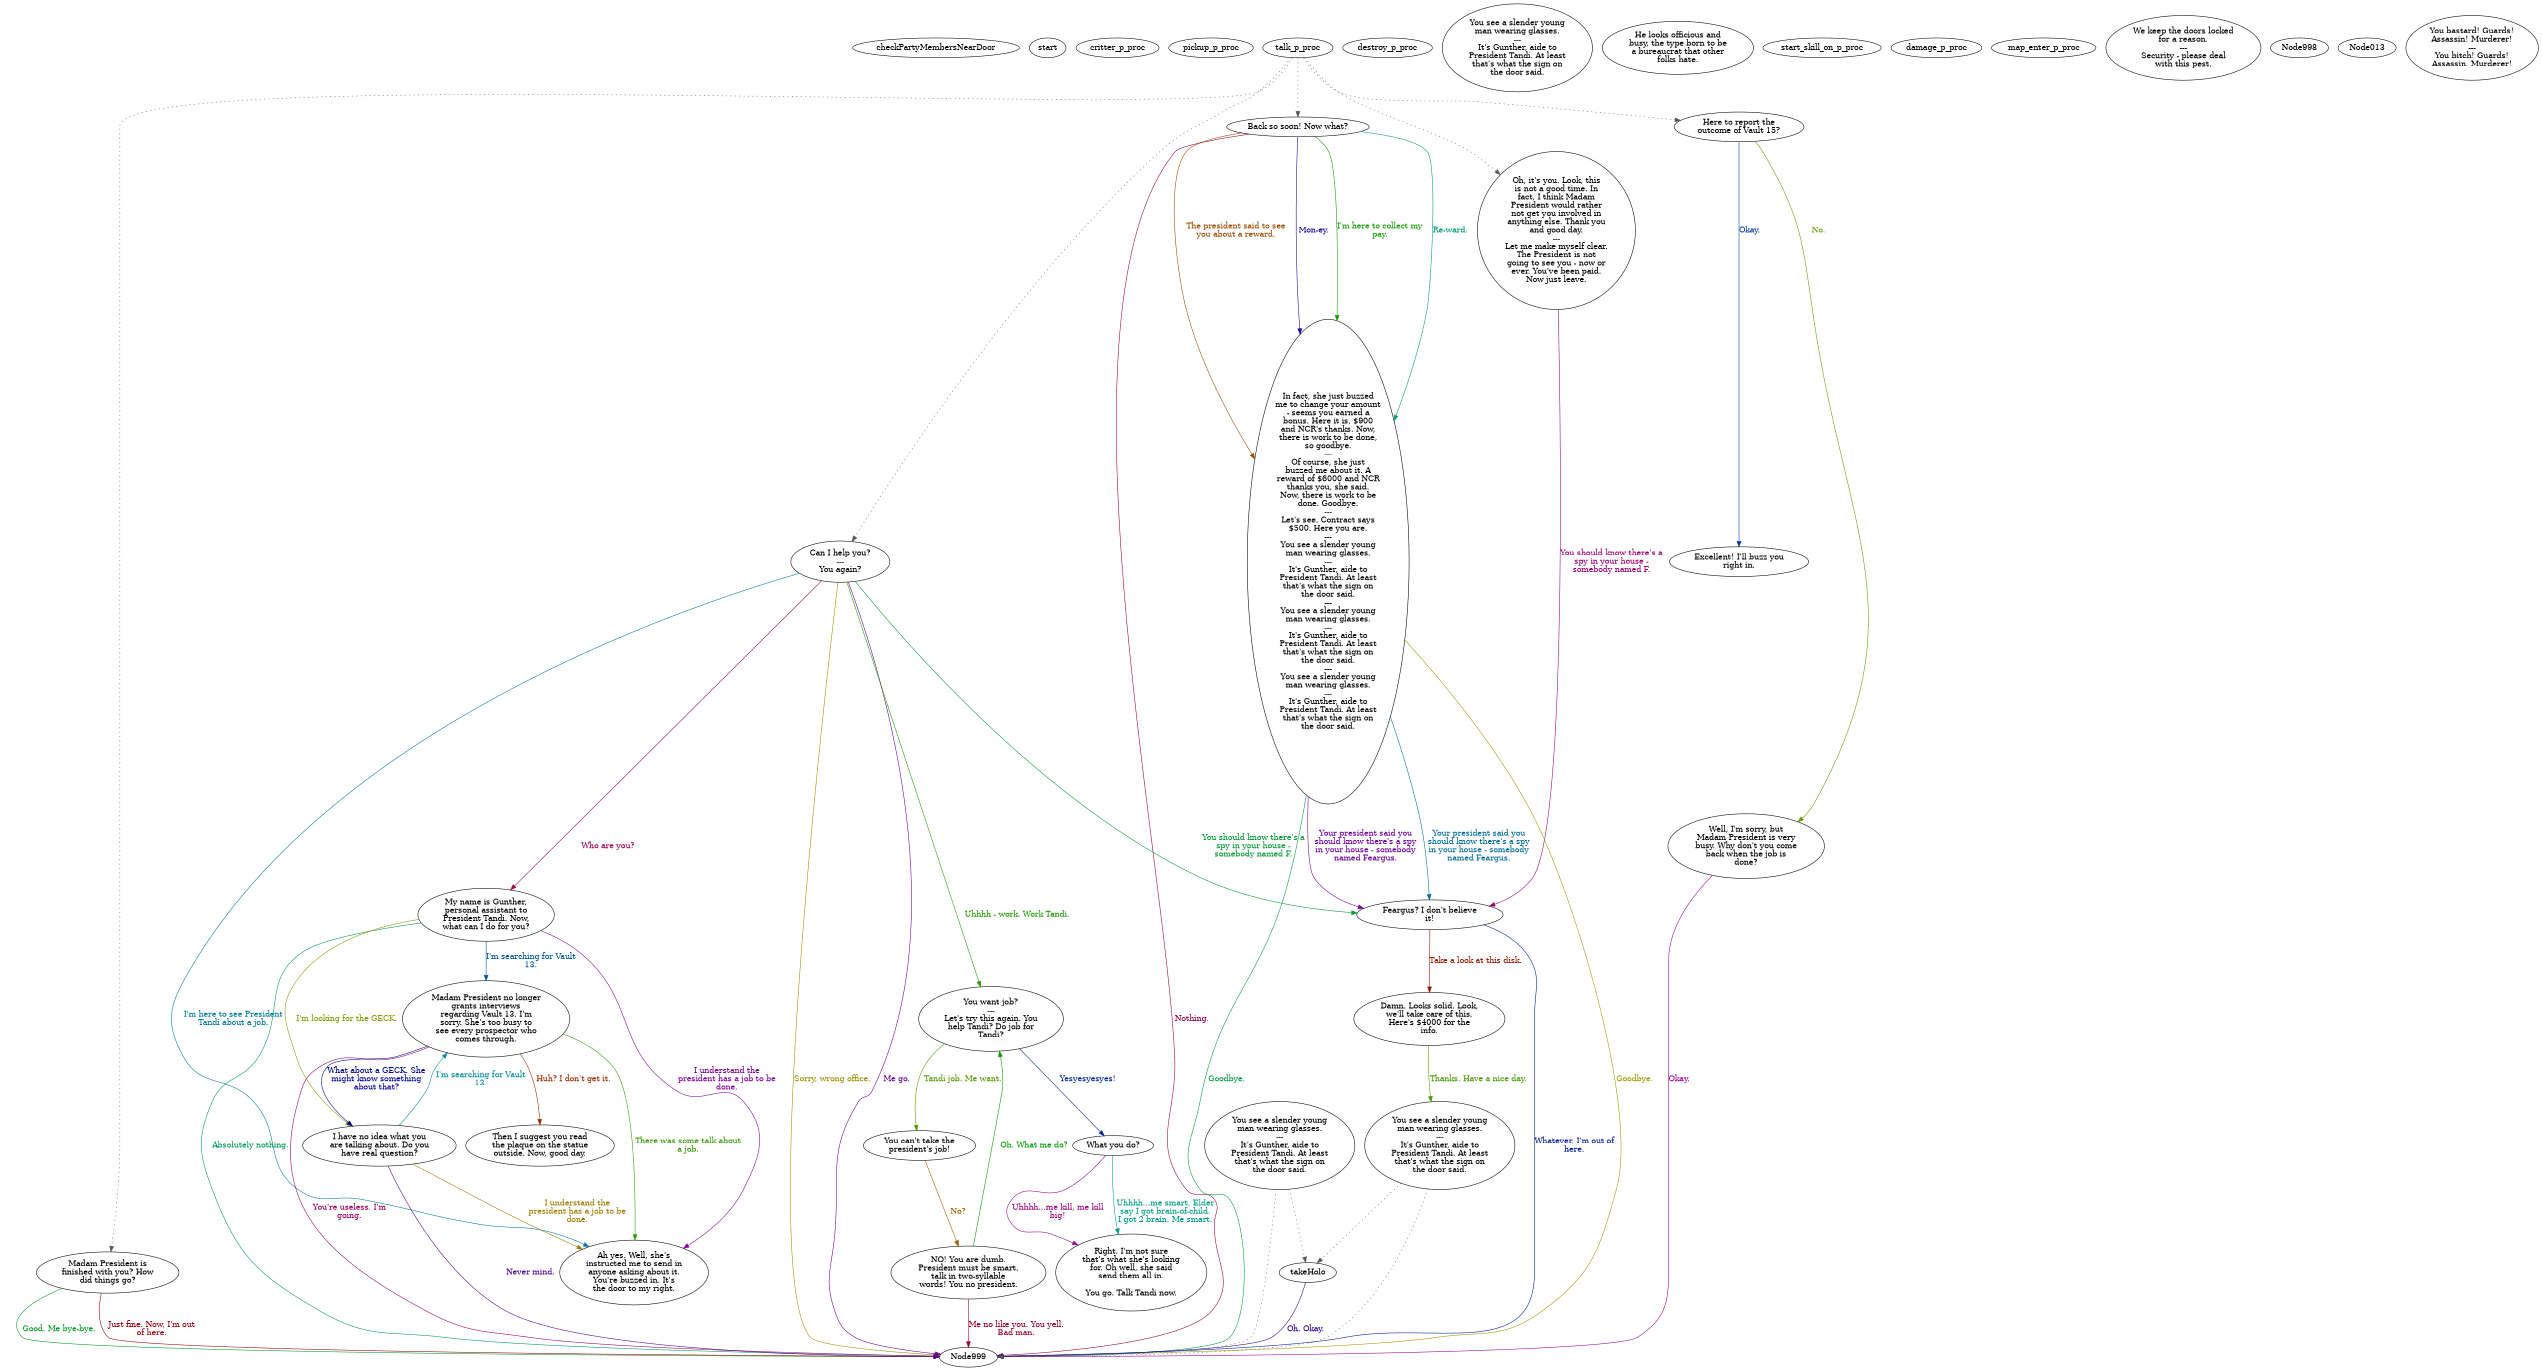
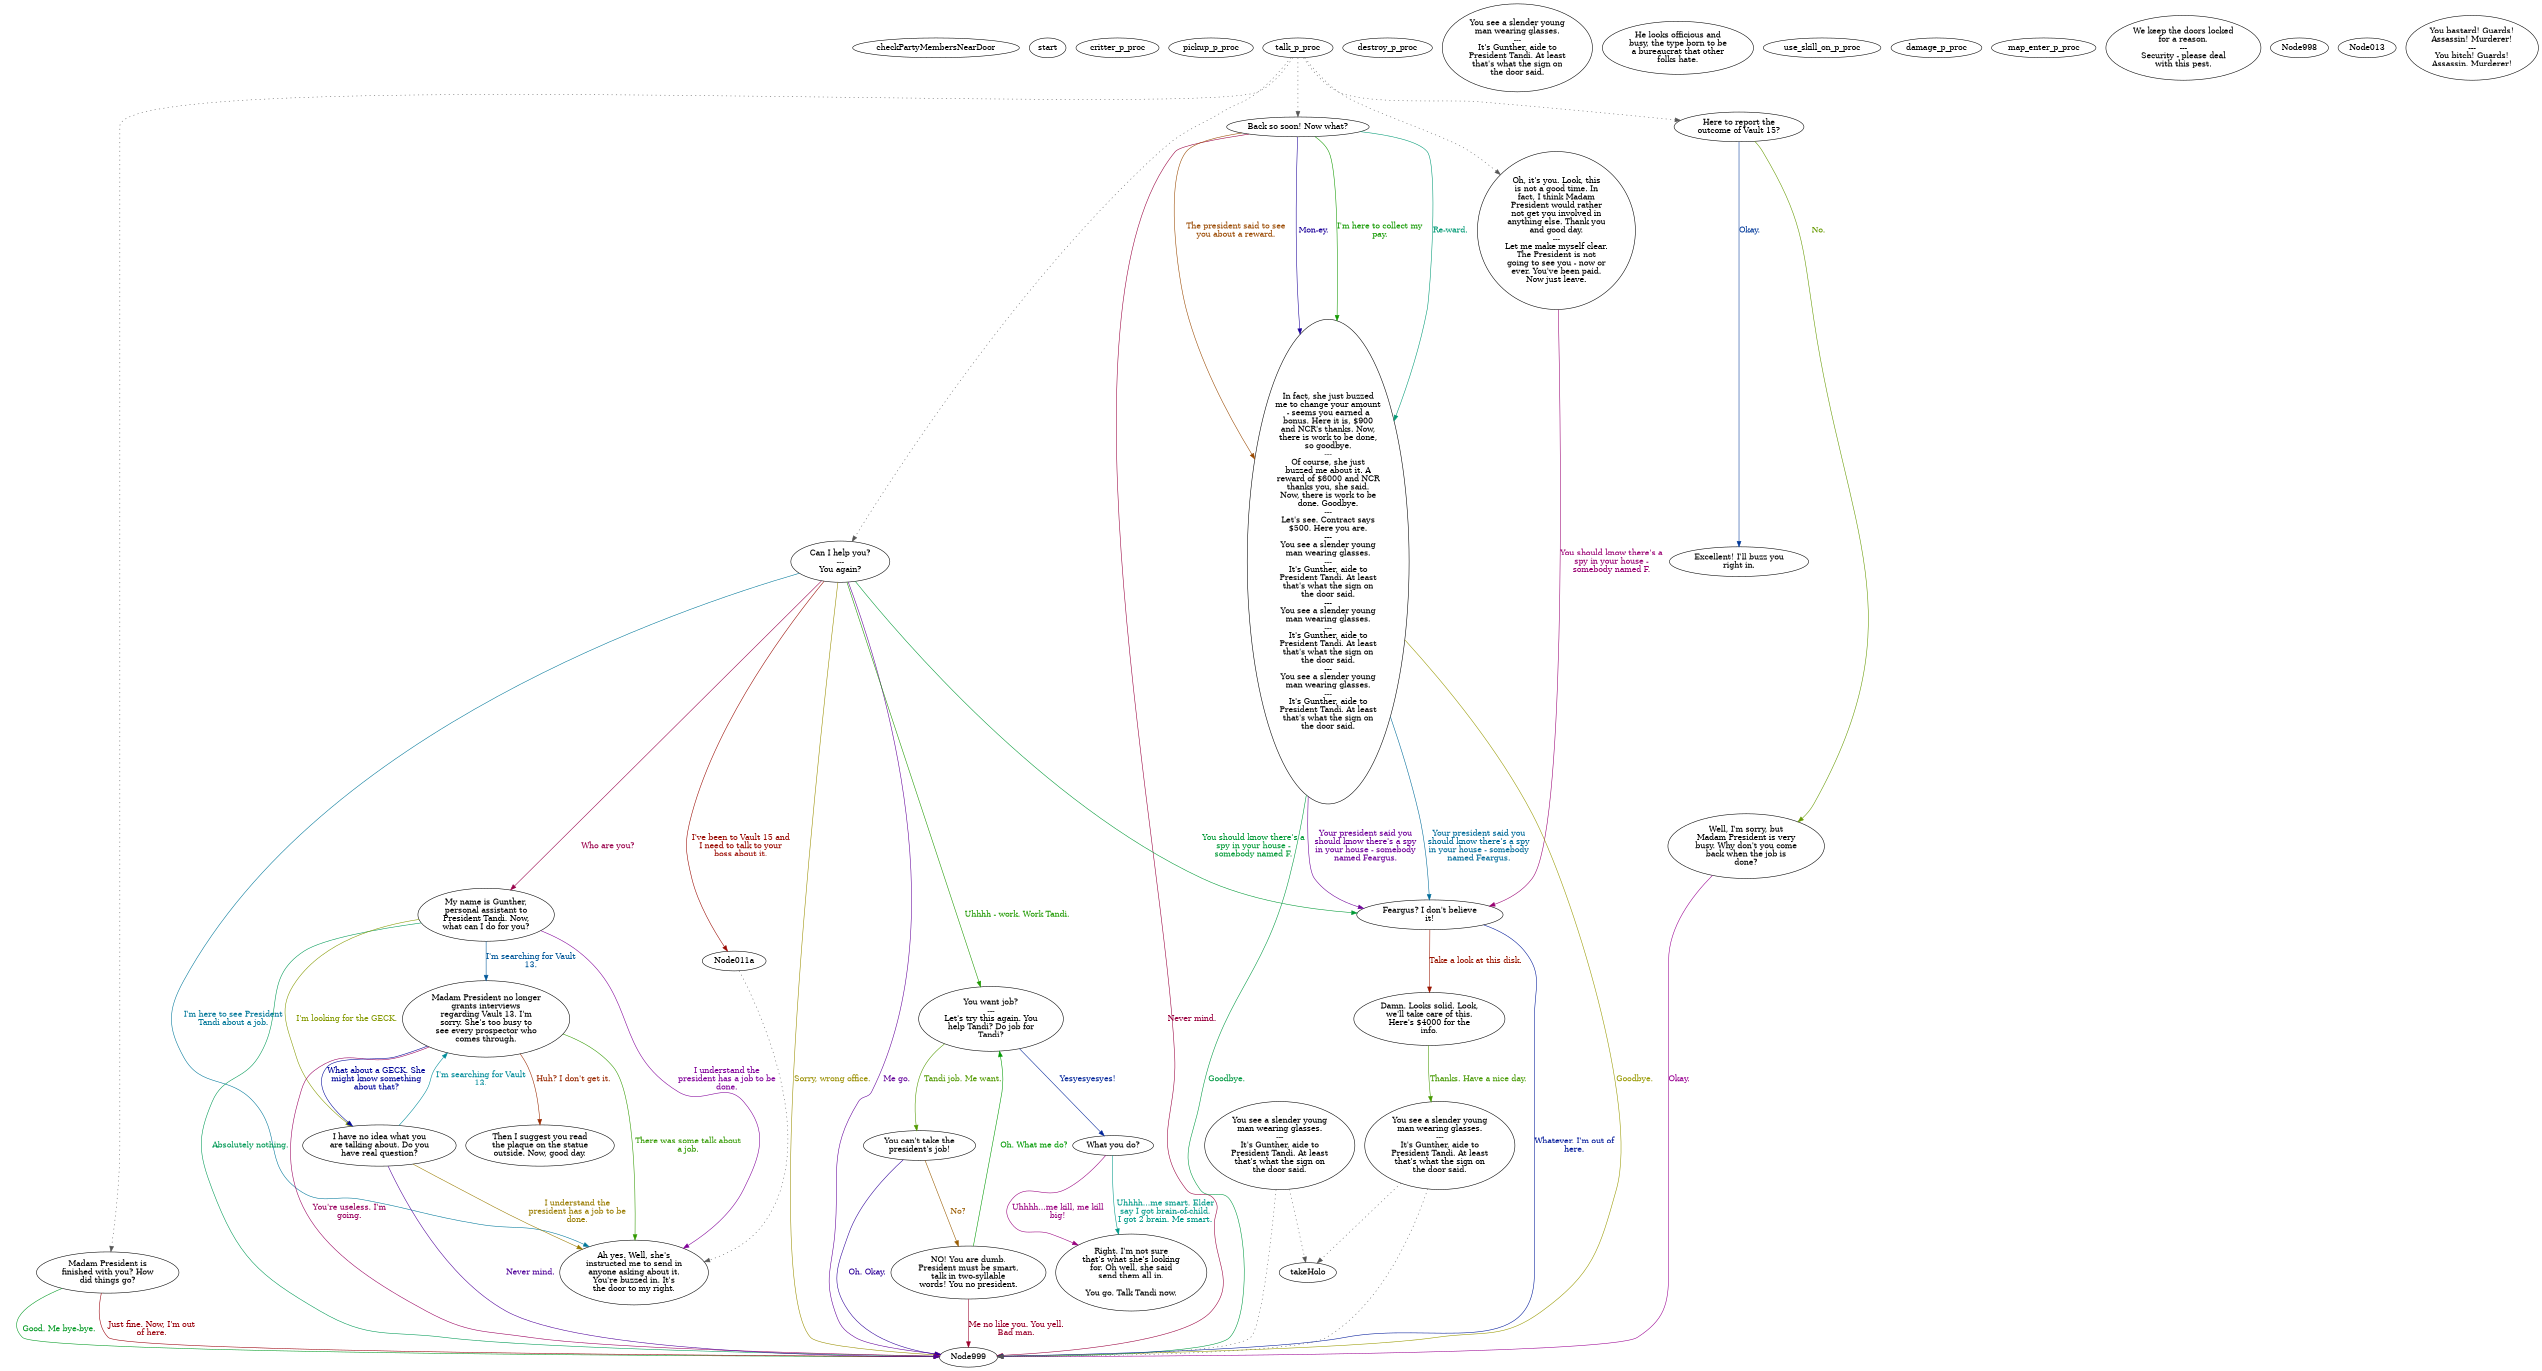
(1822, 48) -> (1822, 48)
none -> (734, 961)
(1192, 1019) -> (1192, 1019)
(1246, 1344) -> (837, 1276)
